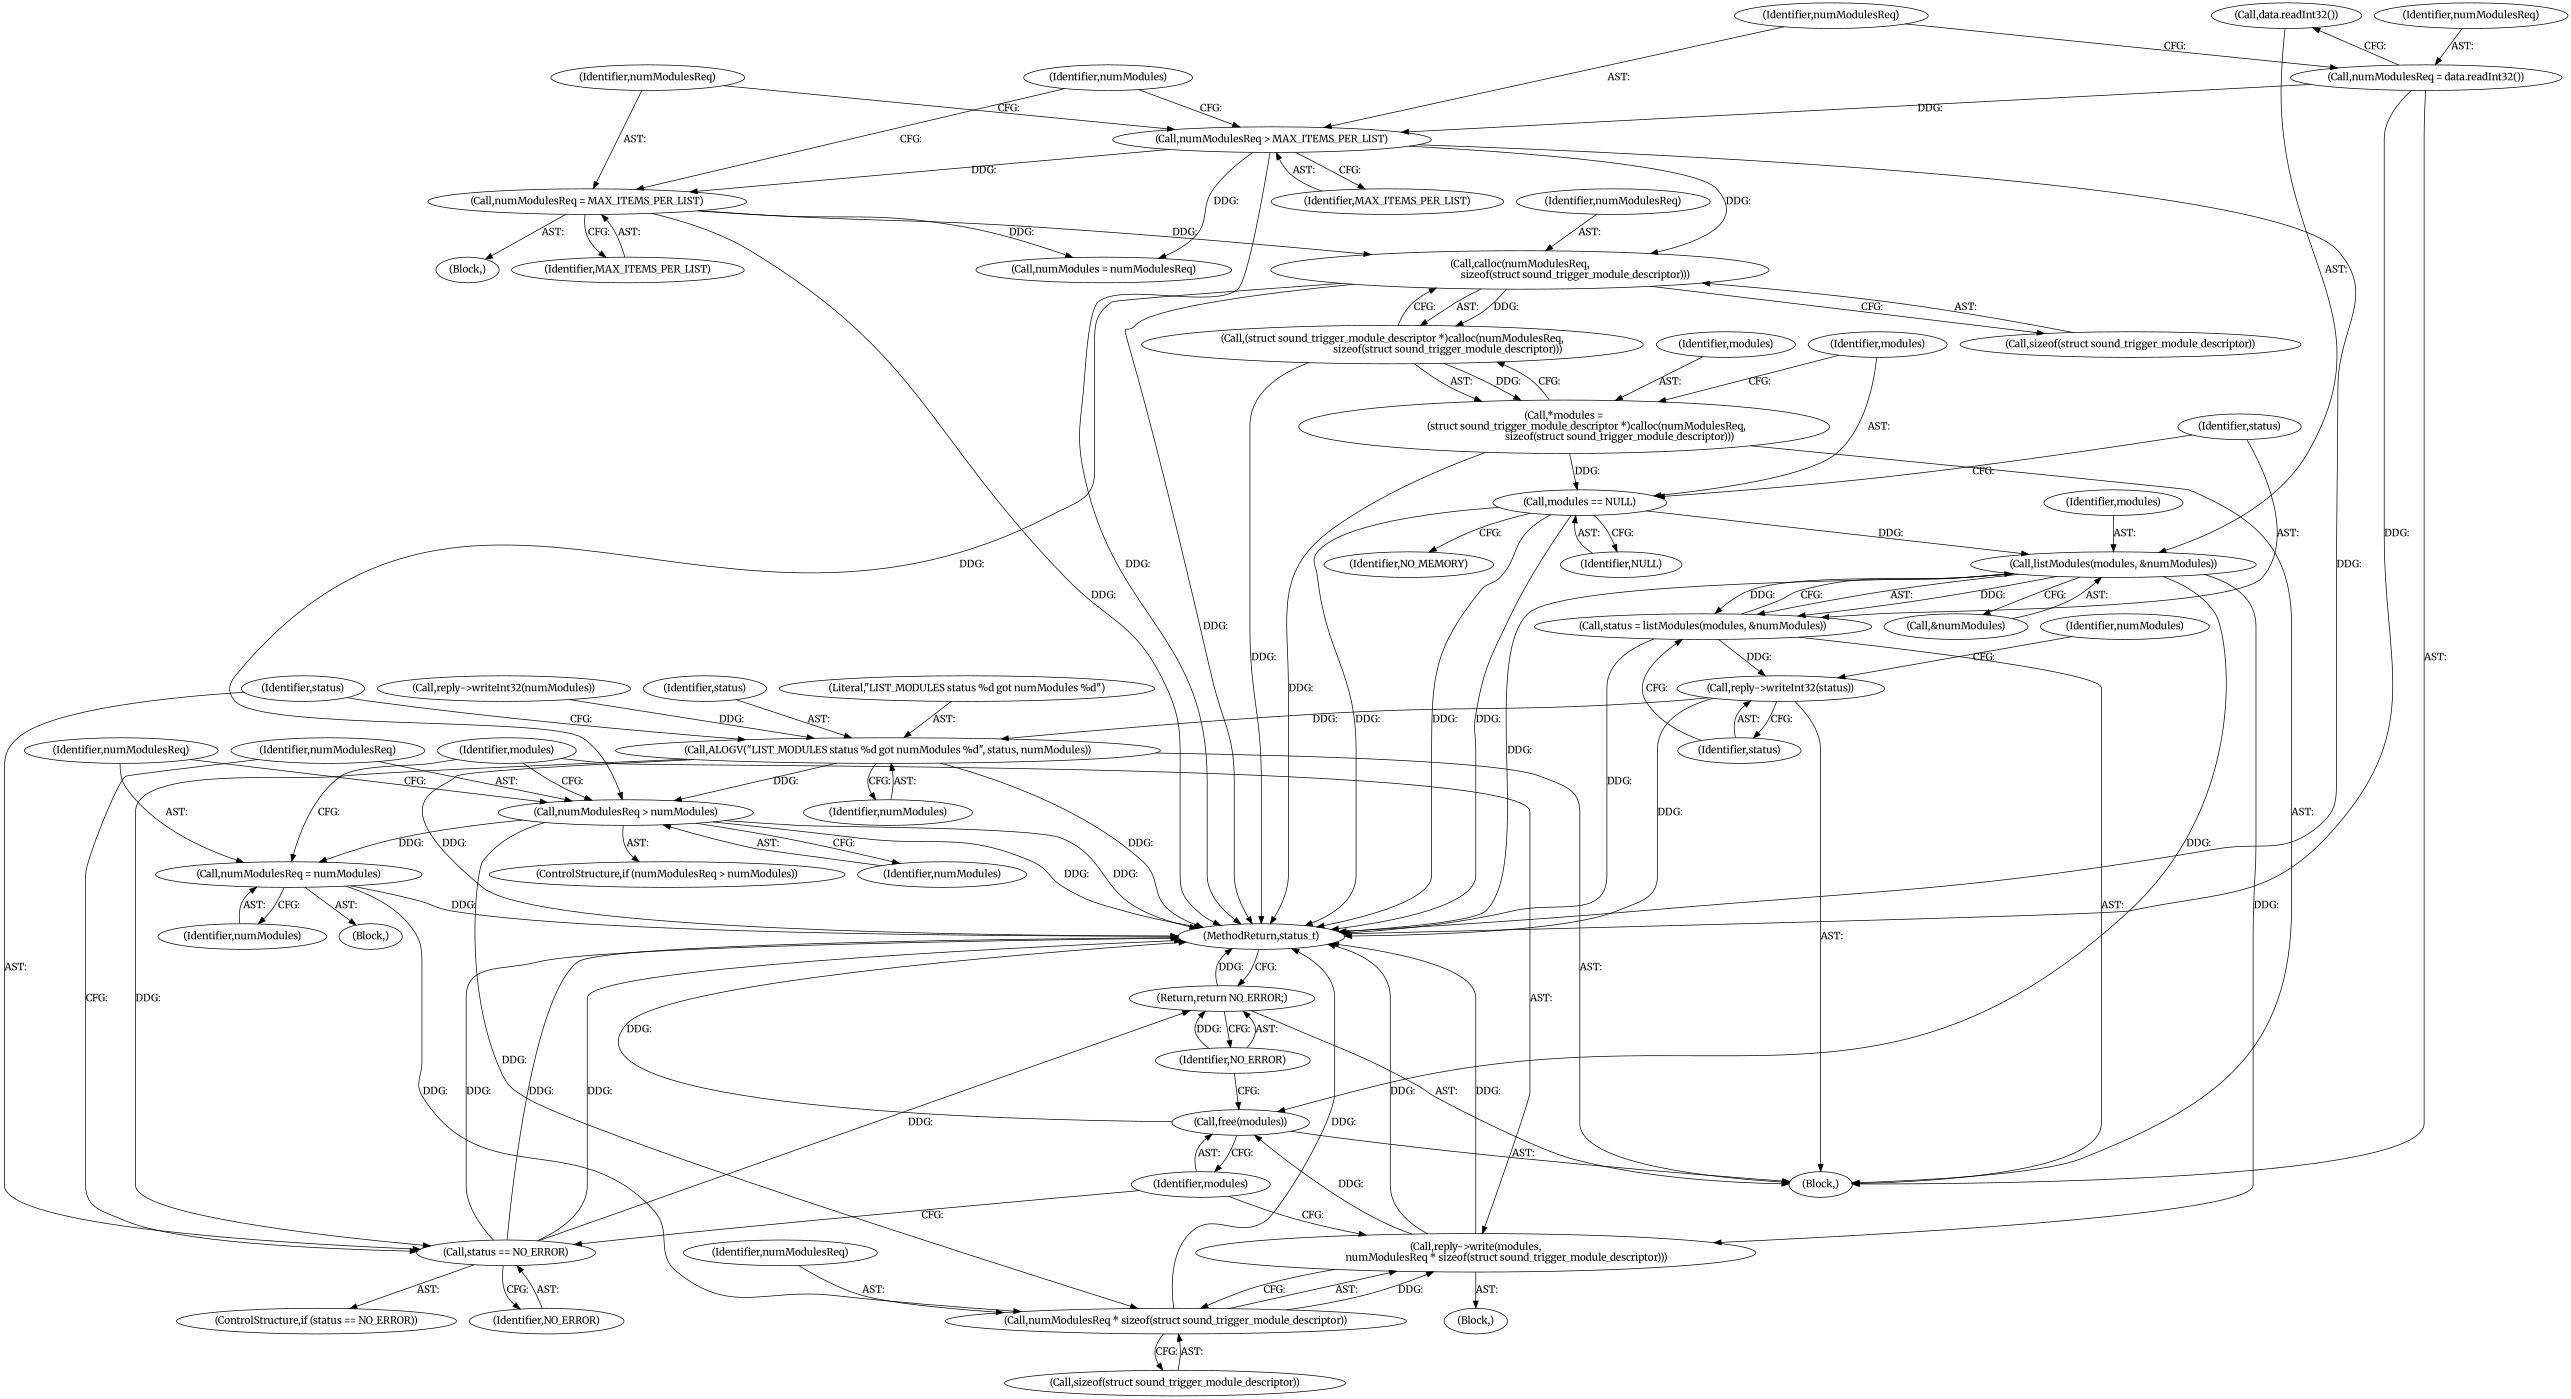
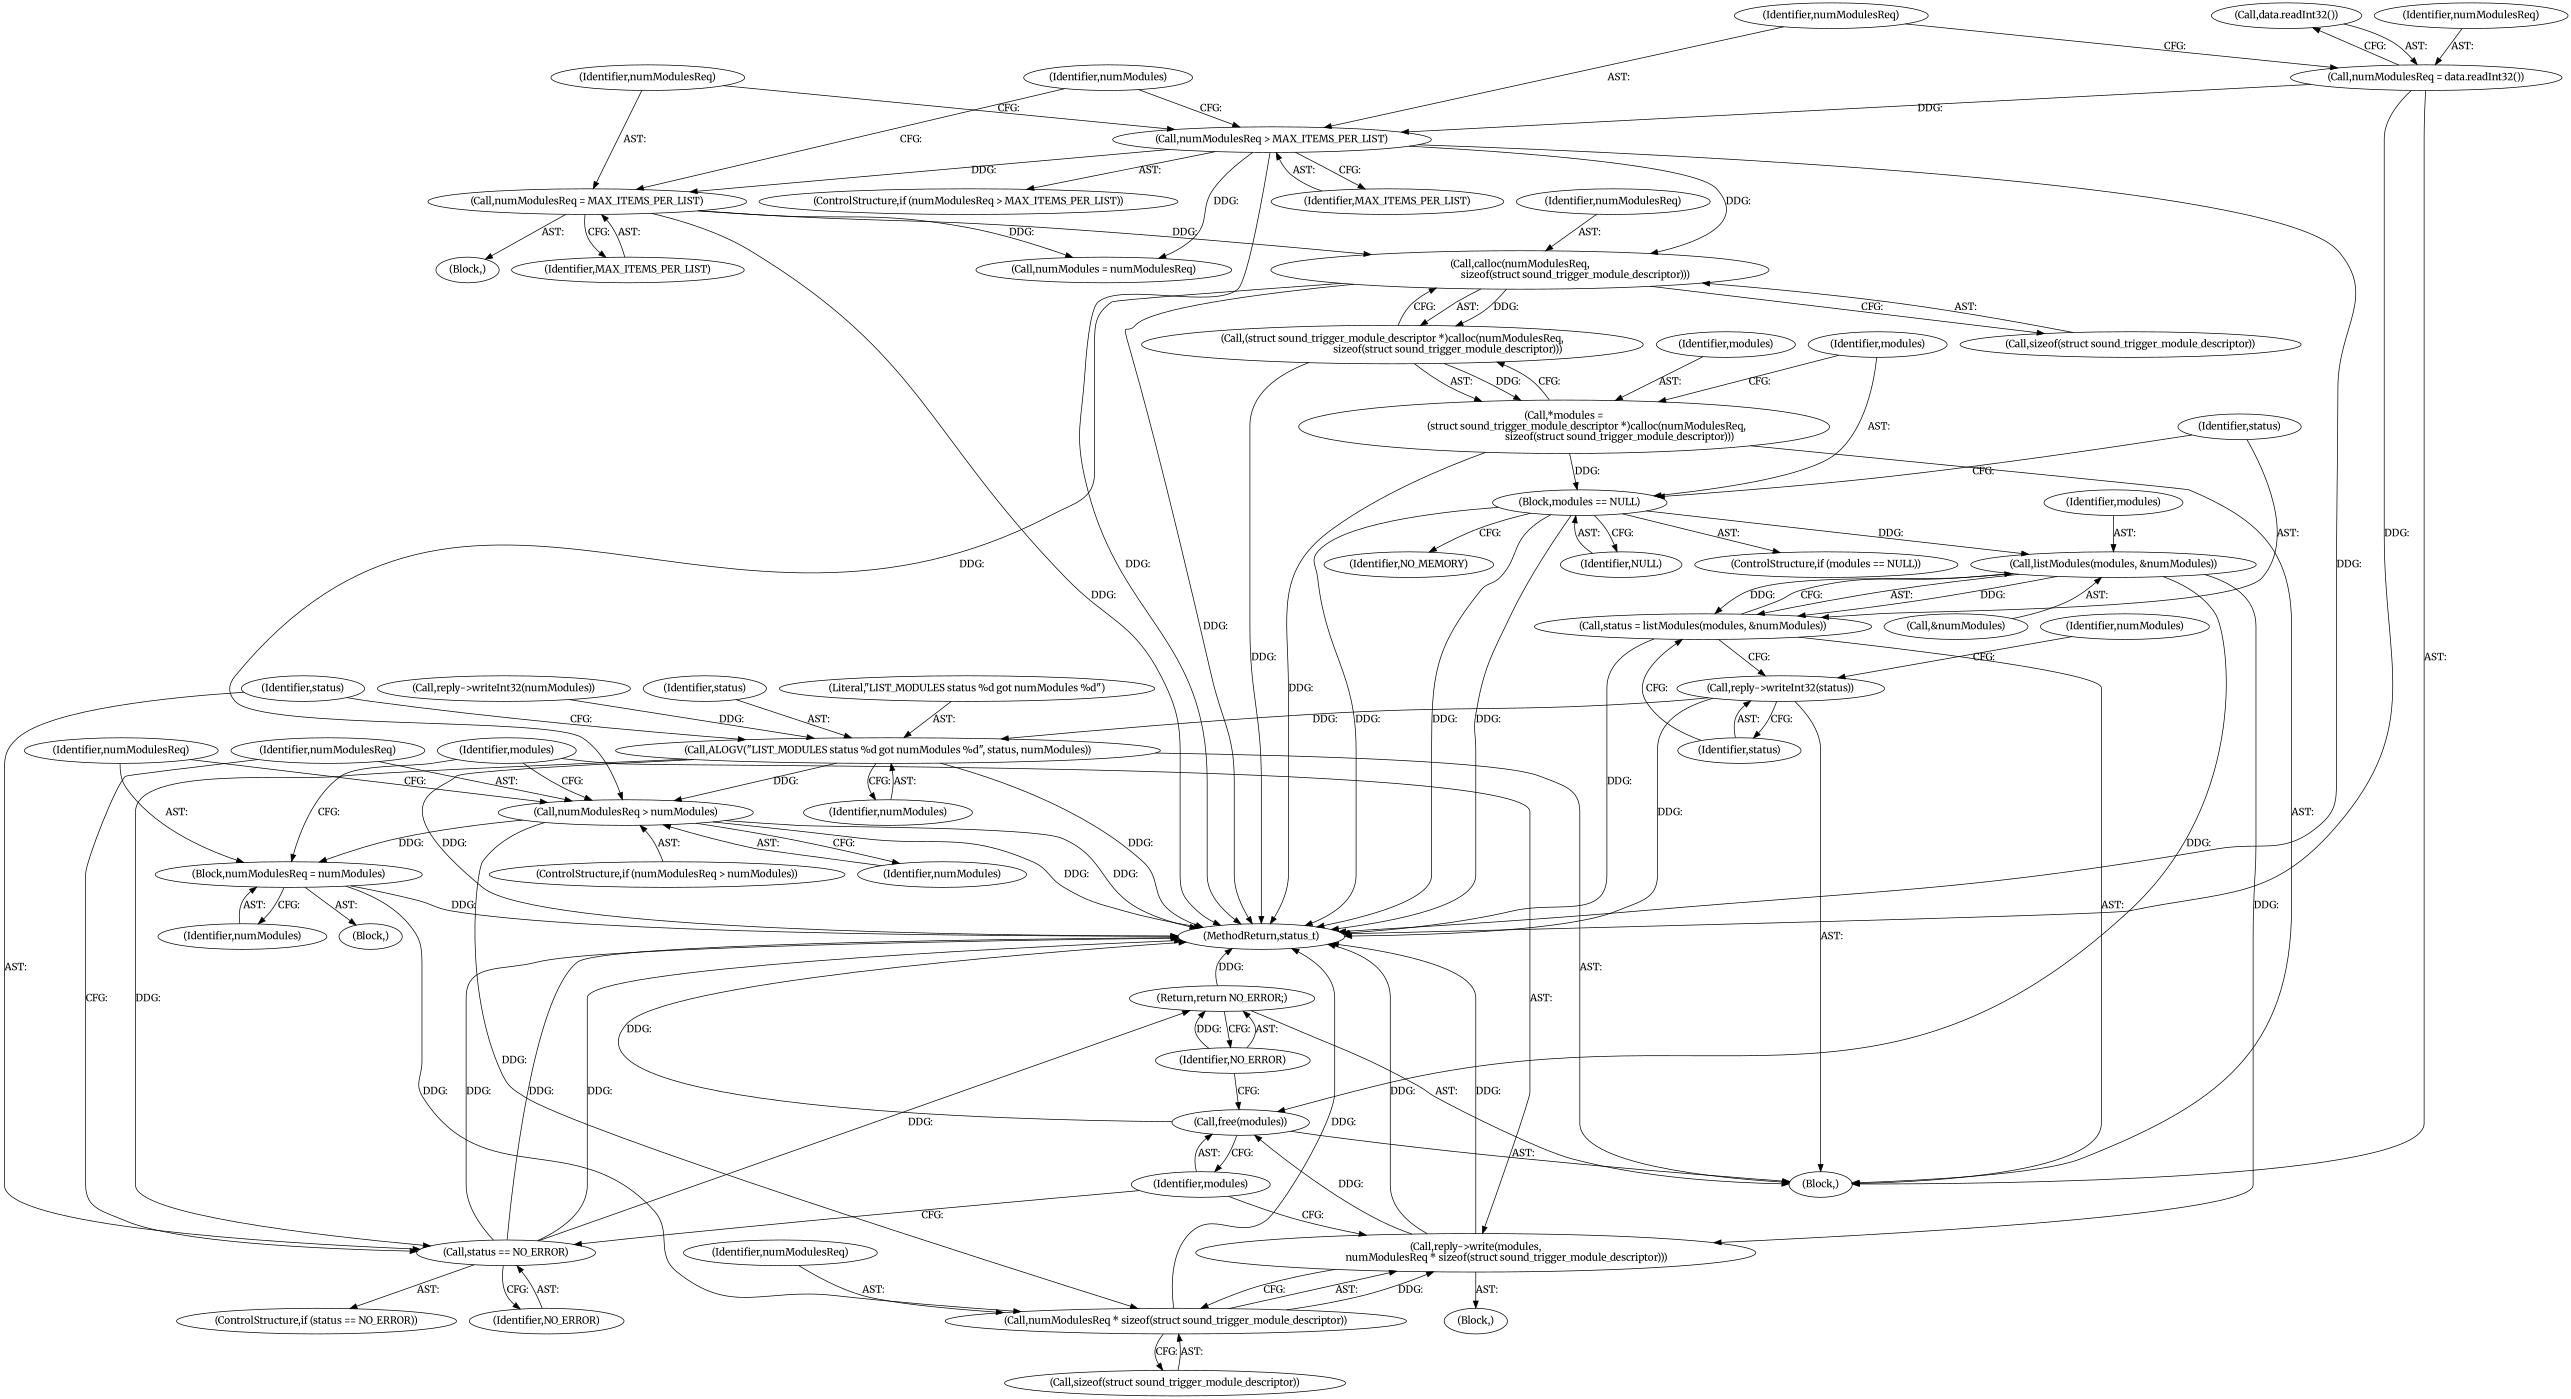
none -> (969, 202)
(2335, 328) -> (2381, 36)
(1580, 503) -> (1580, 503)
none -> (1826, 565)
(2035, 594) -> none
(1547, 606) -> none
(1760, 658) -> (1760, 658)
(624, 843) -> (656, 845)
(289, 875) -> (289, 875)
(1253, 966) -> none
